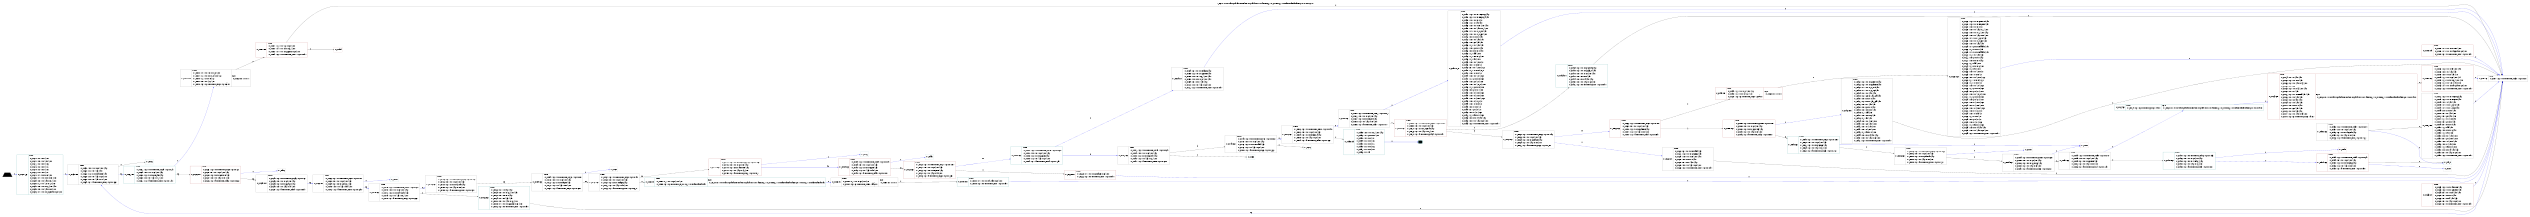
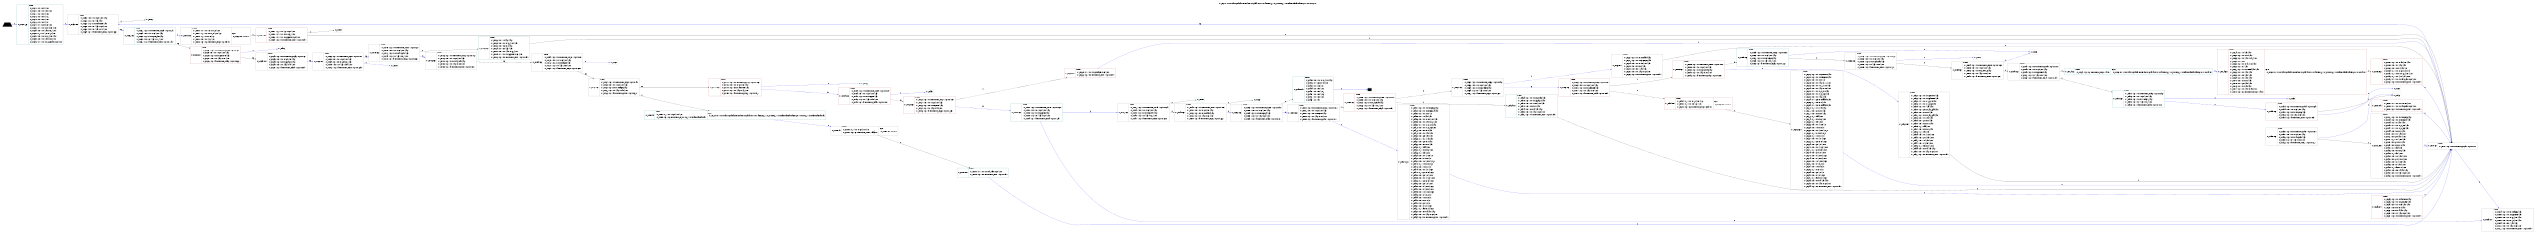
(1863, 9) -> (2477, 178)
